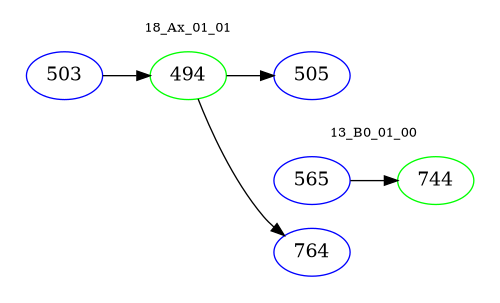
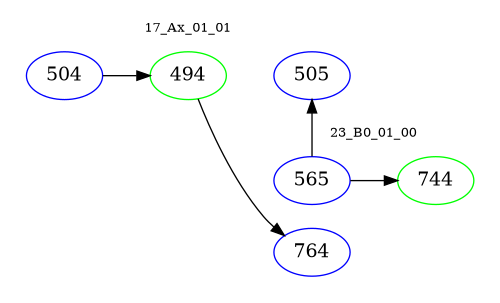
(188, 29) -> (188, 29)
(65, 76) -> (65, 76)
(244, 76) -> (312, 135)
(374, 133) -> (374, 133)
